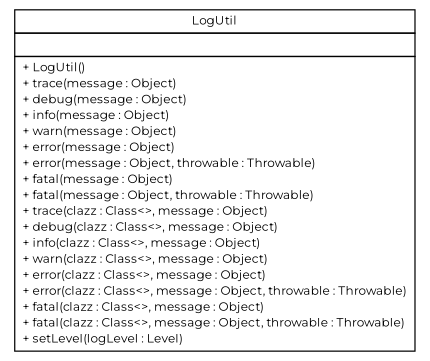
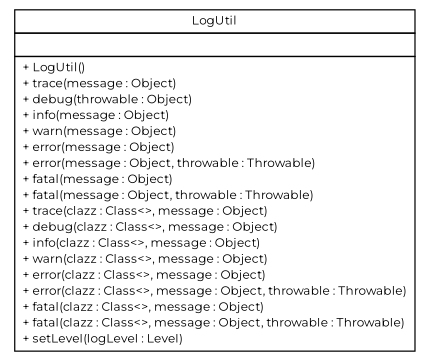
(105, 99) -> (107, 99)
